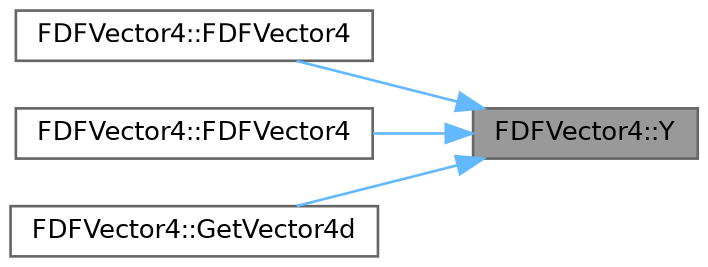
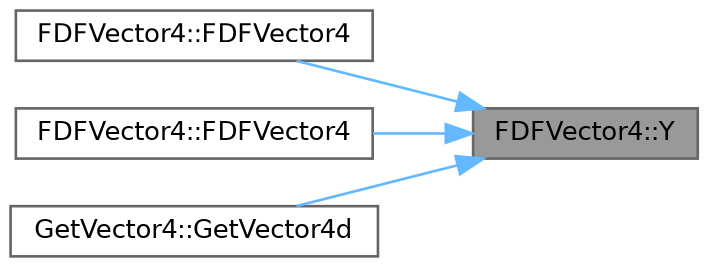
(194, 231) -> (194, 231)
